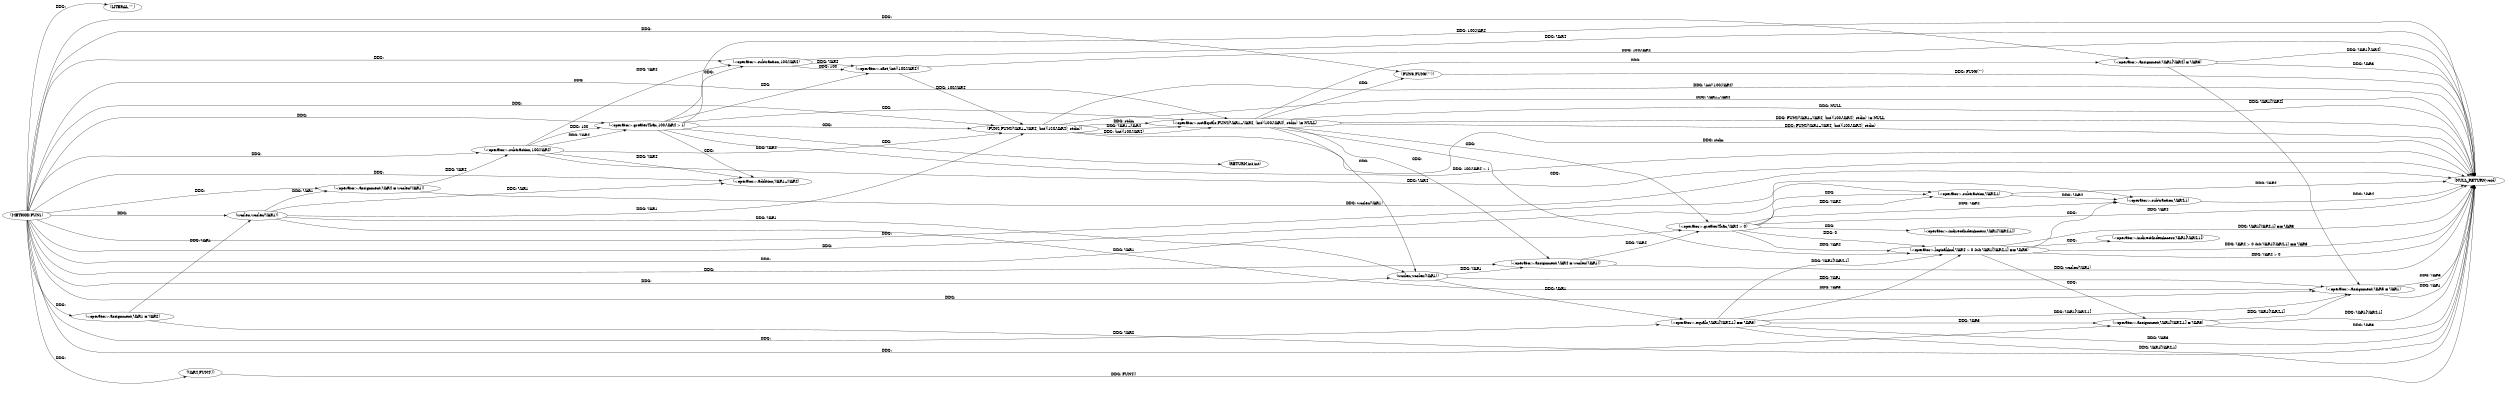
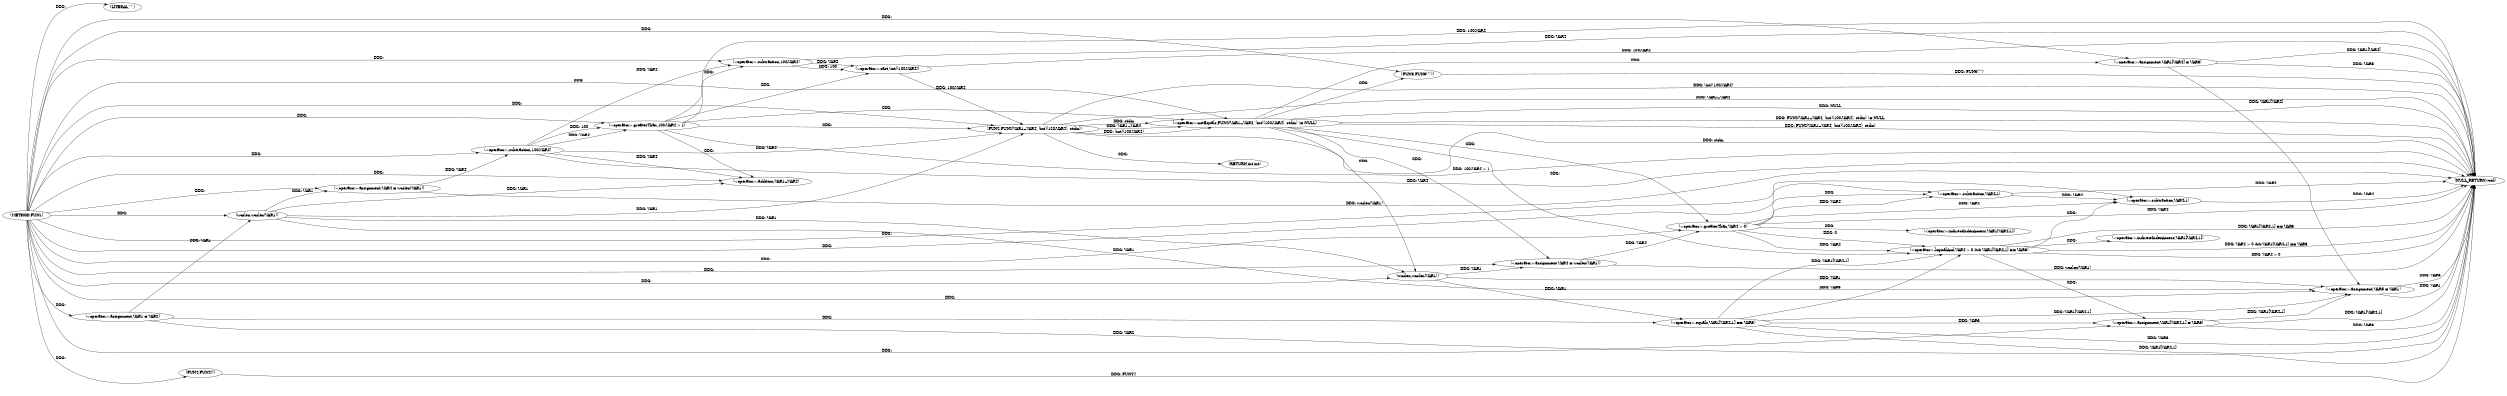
(950, 152) -> (1129, 160)
(803, 341) -> (912, 320)
(200, 373) -> (200, 373)
